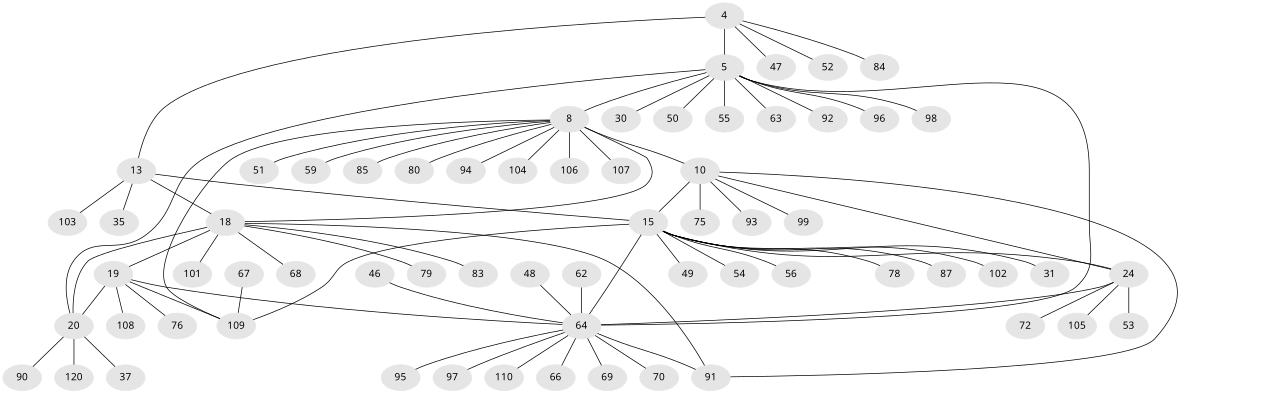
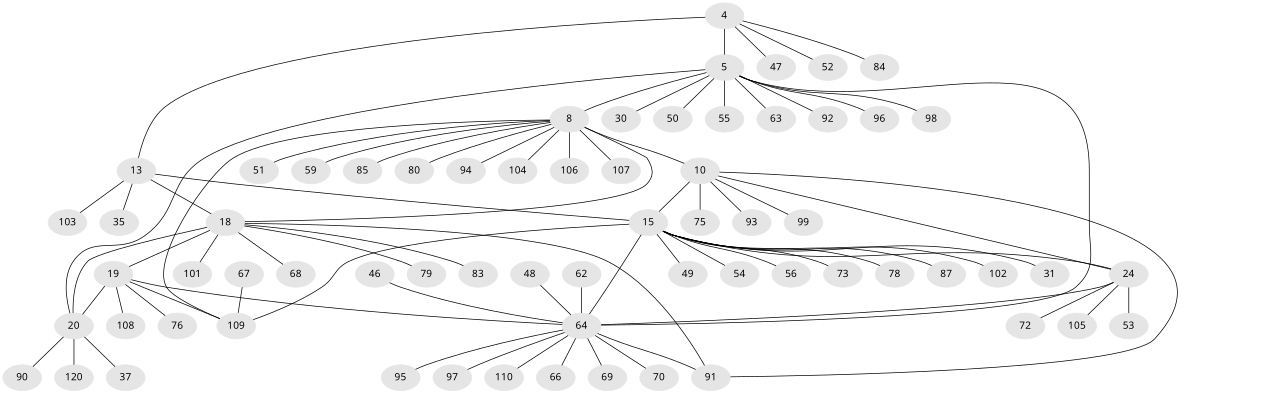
none -> (843, 274)
